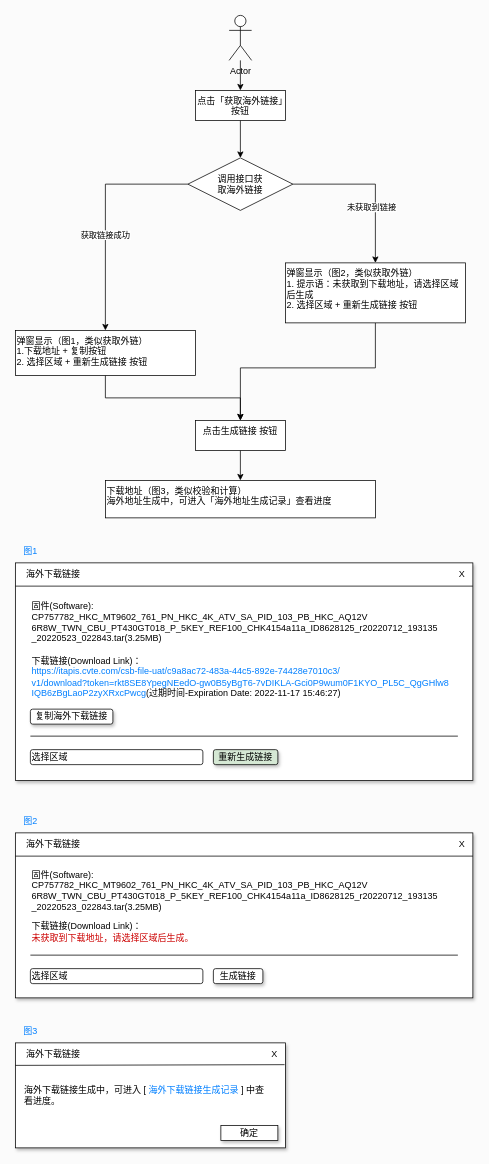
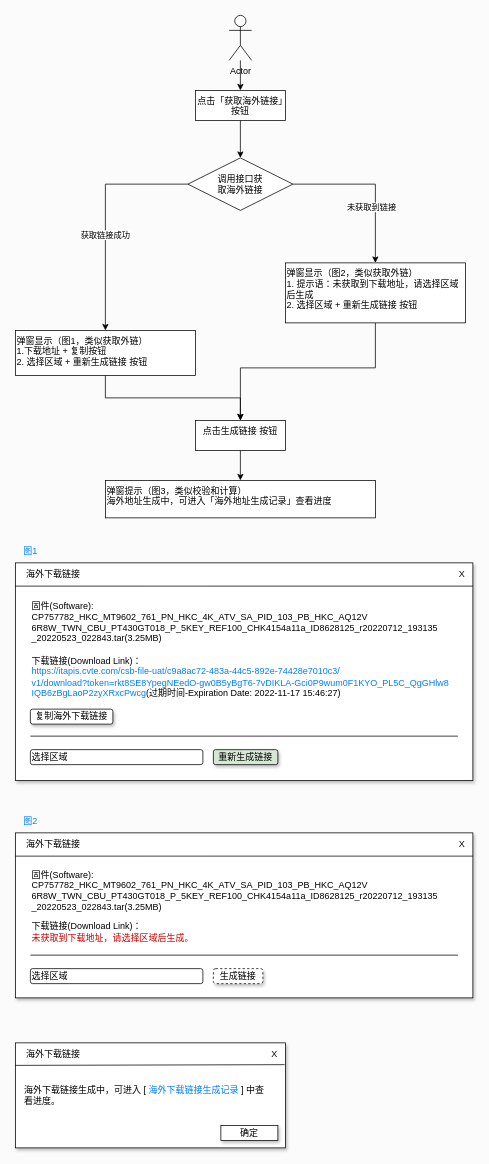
(219, 496) -> (219, 496)
(238, 976) -> (238, 976)
(30, 1032) -> none
